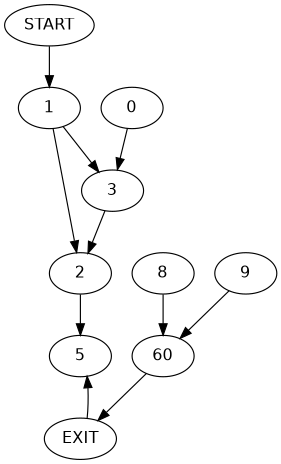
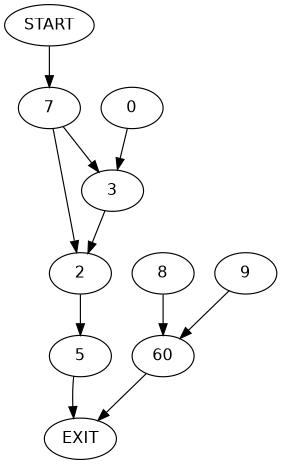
(49, 108) -> (49, 108)
(88, 403) -> (73, 391)
